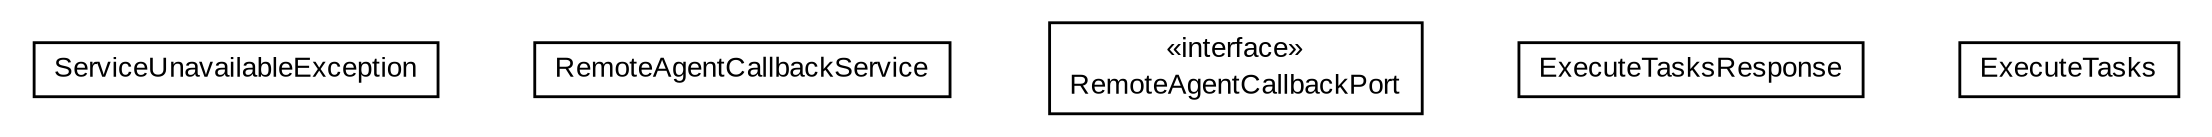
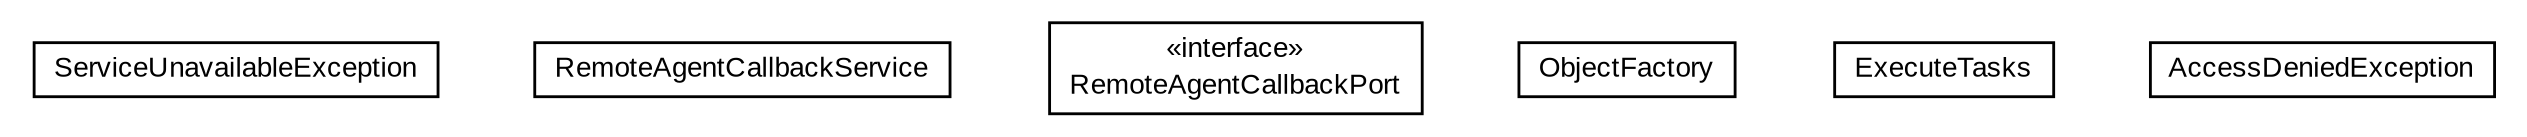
none -> (1627, 68)
(1690, 68) -> none
none -> (2321, 68)
